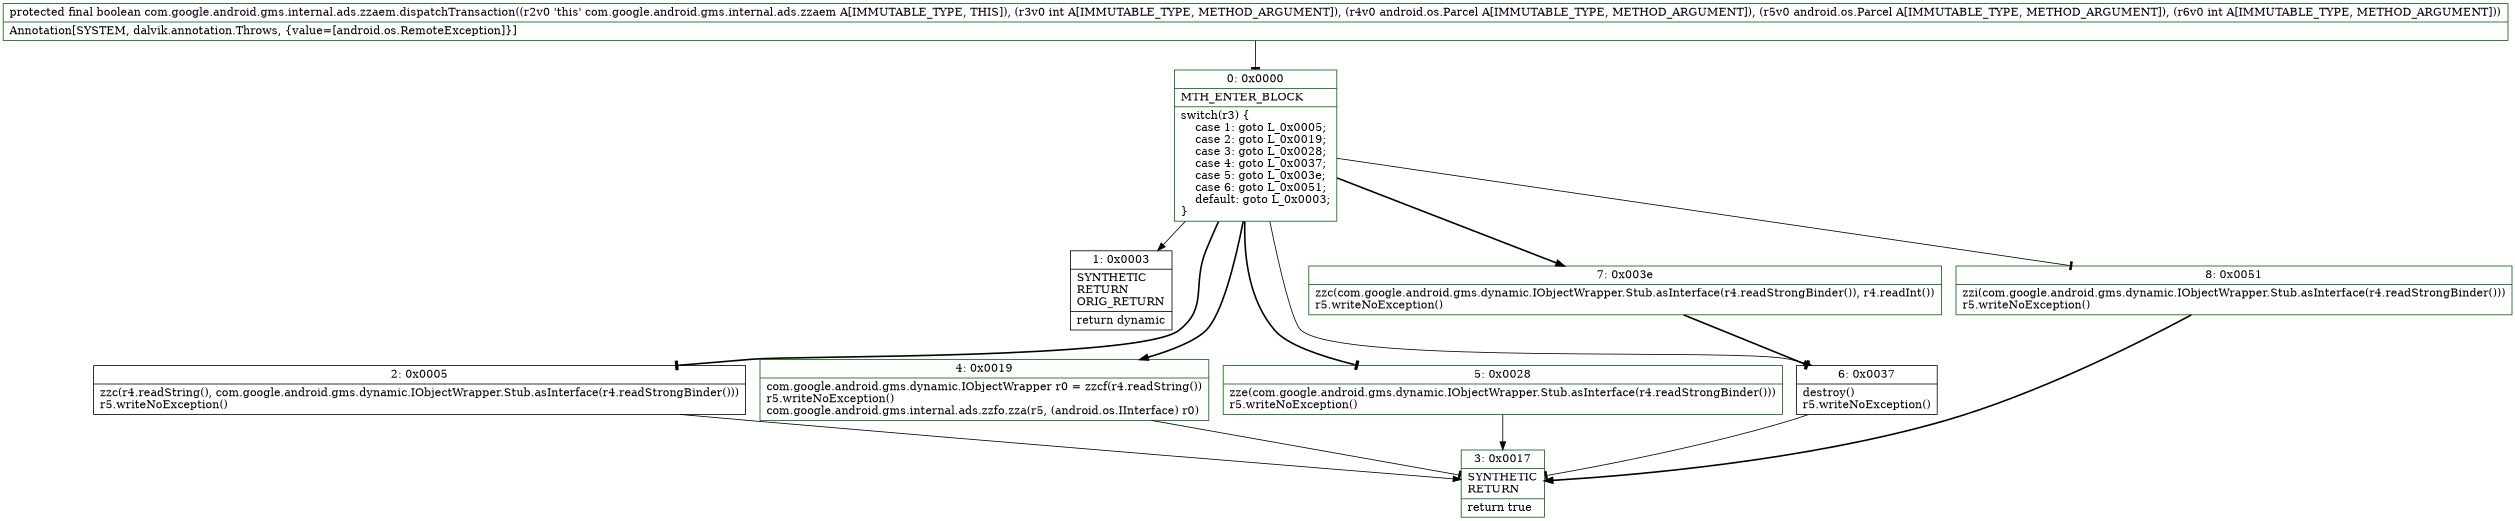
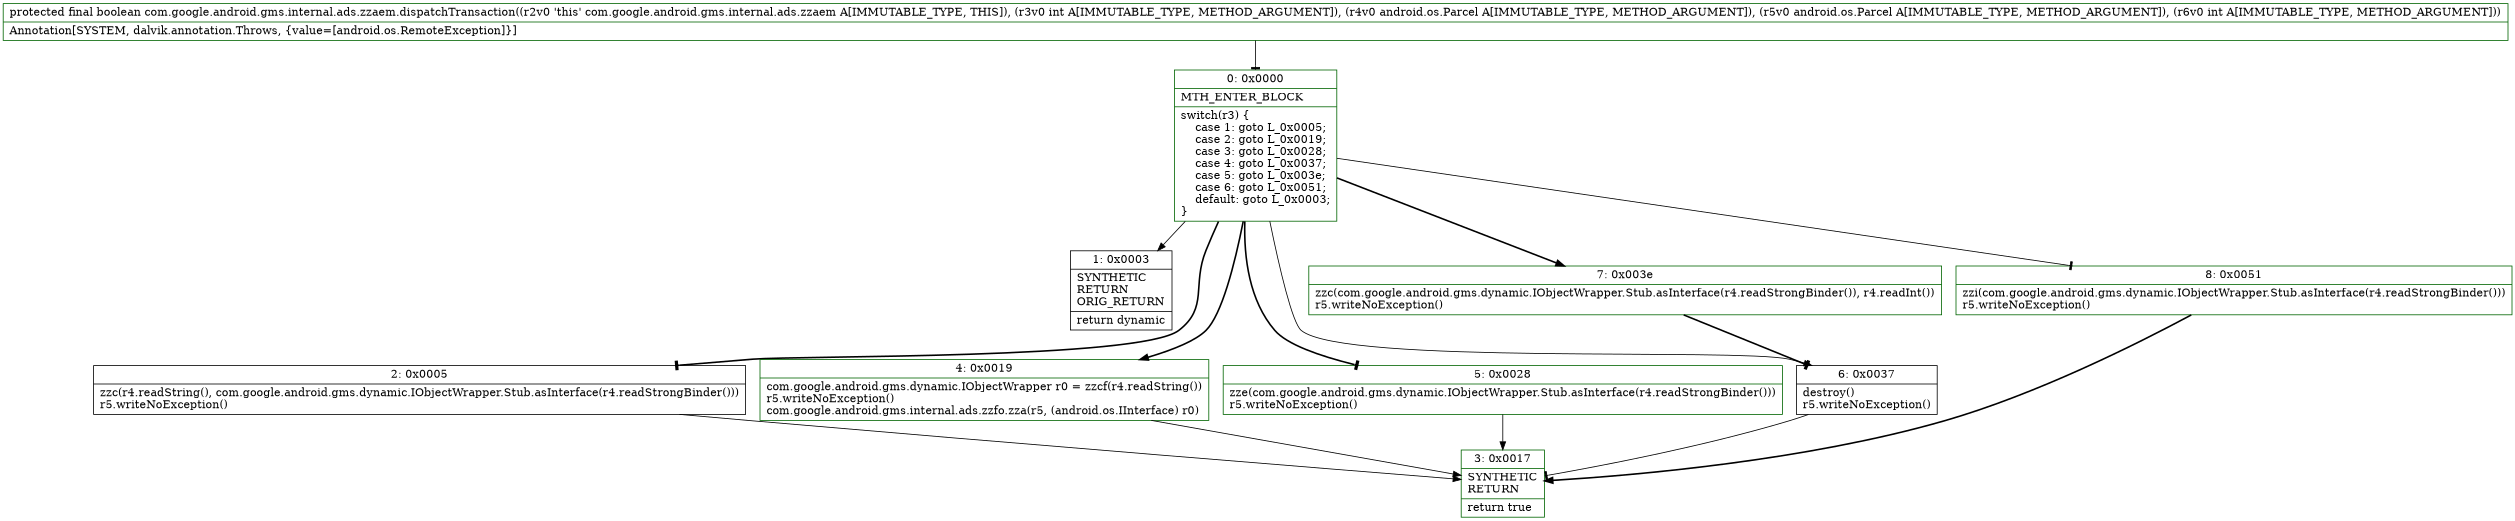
(1304, 448) -> (1302, 447)
